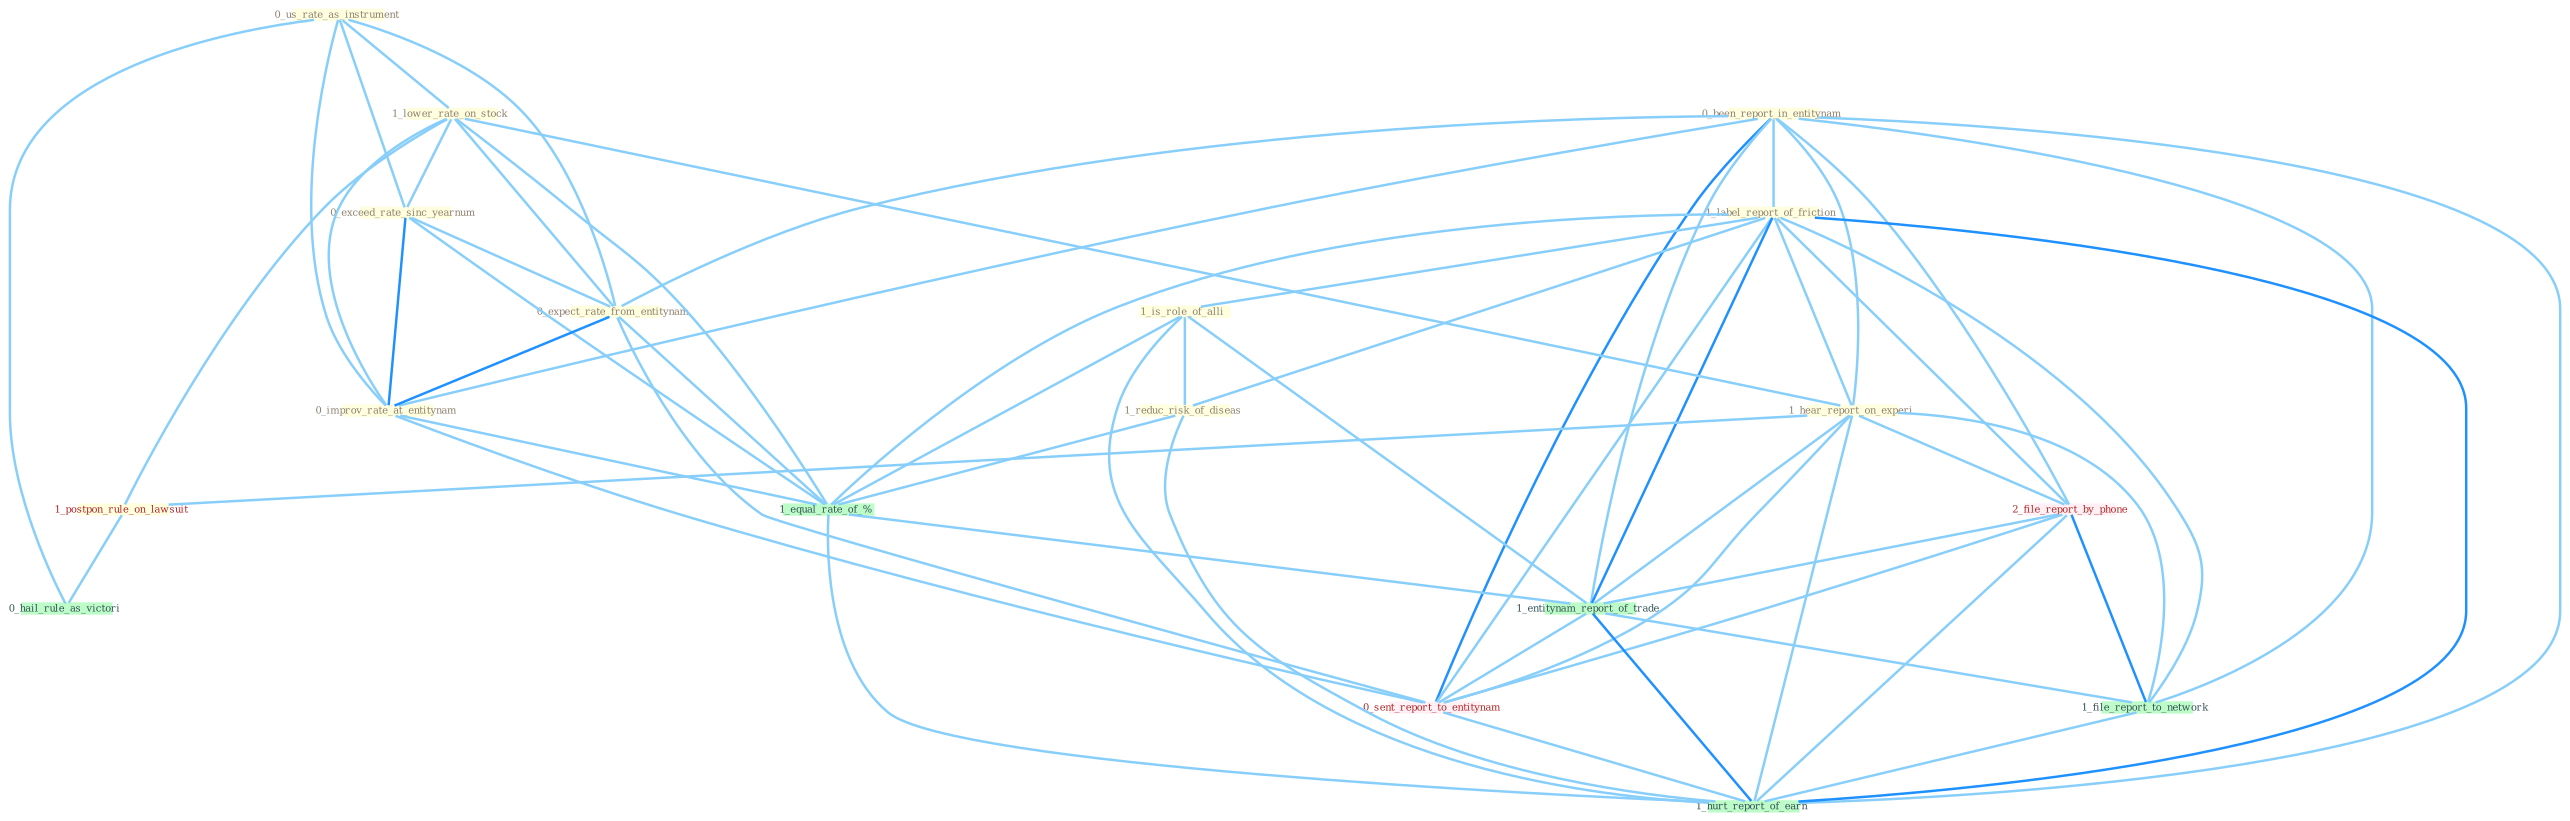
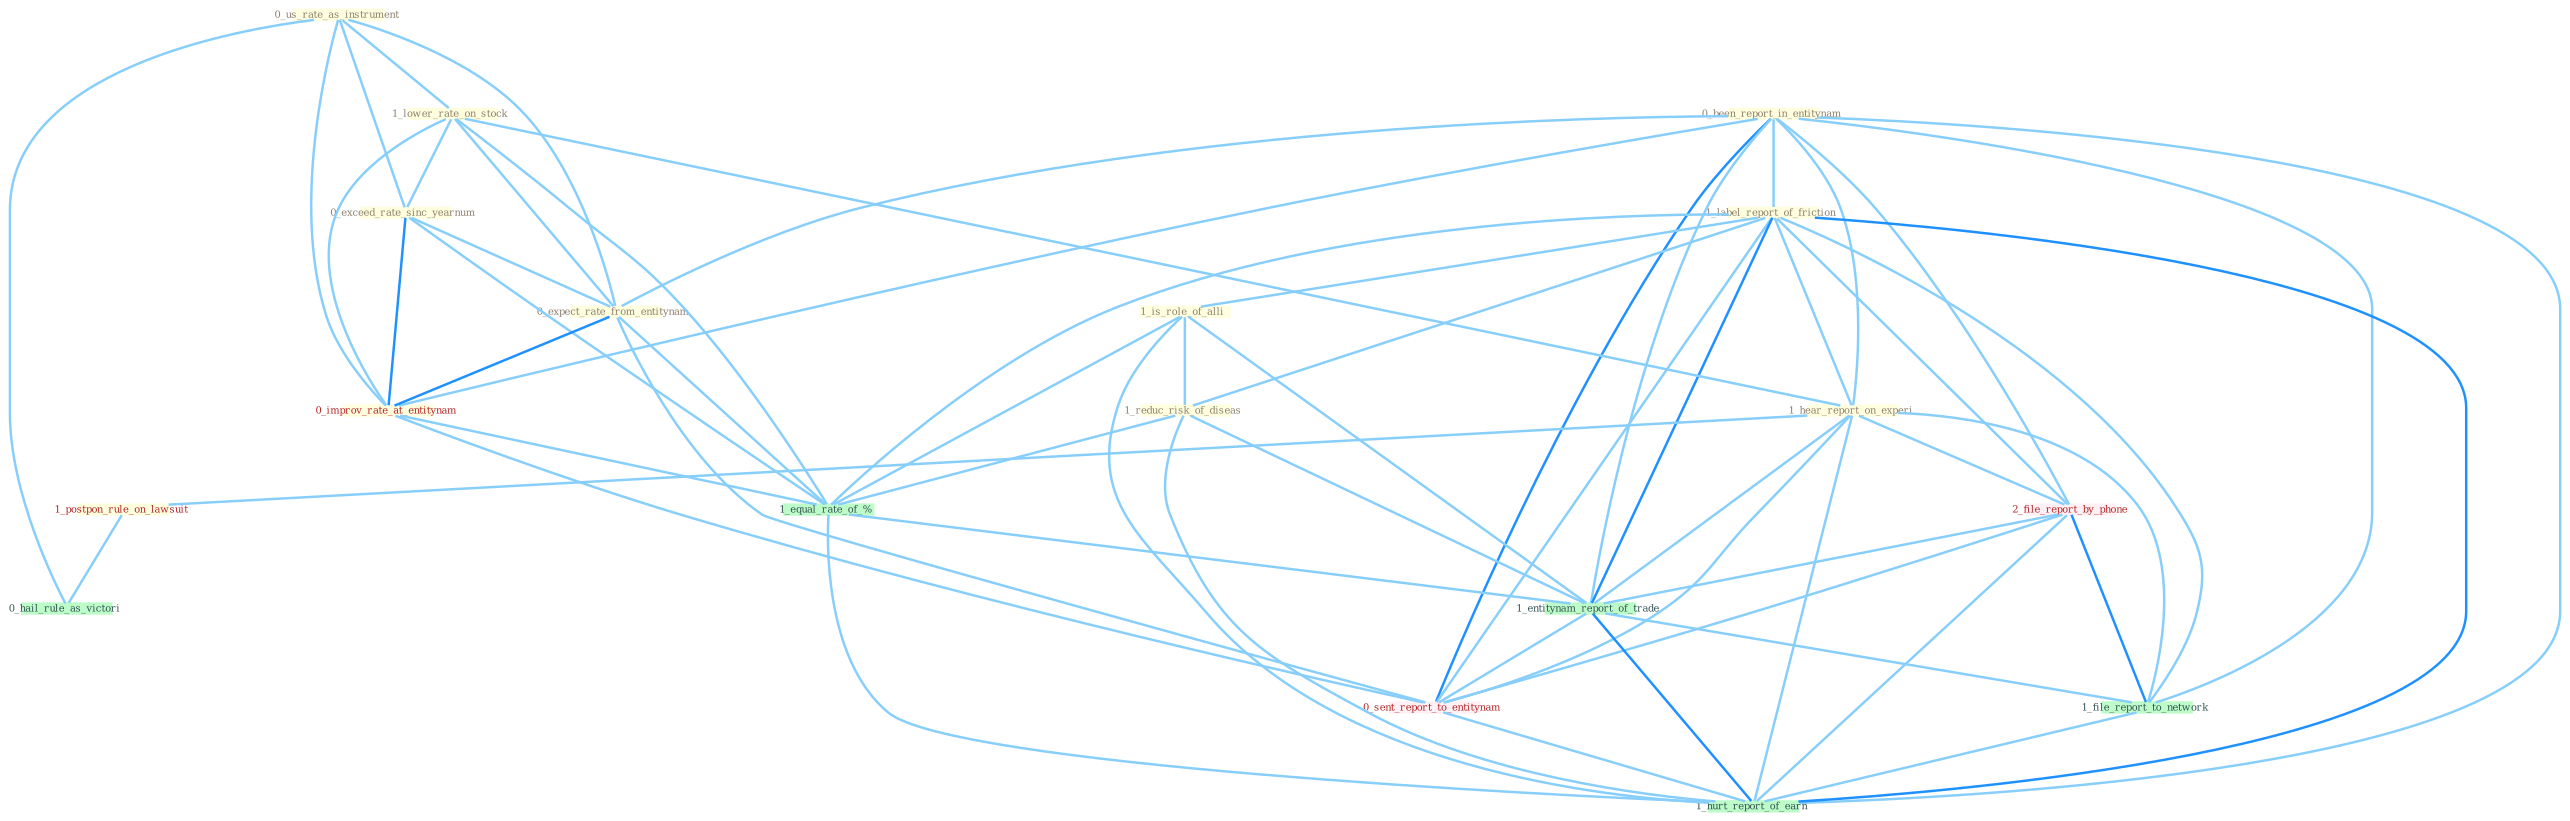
(258, 287) -> none
(388, 411) -> (388, 411)
none -> (1388, 509)
